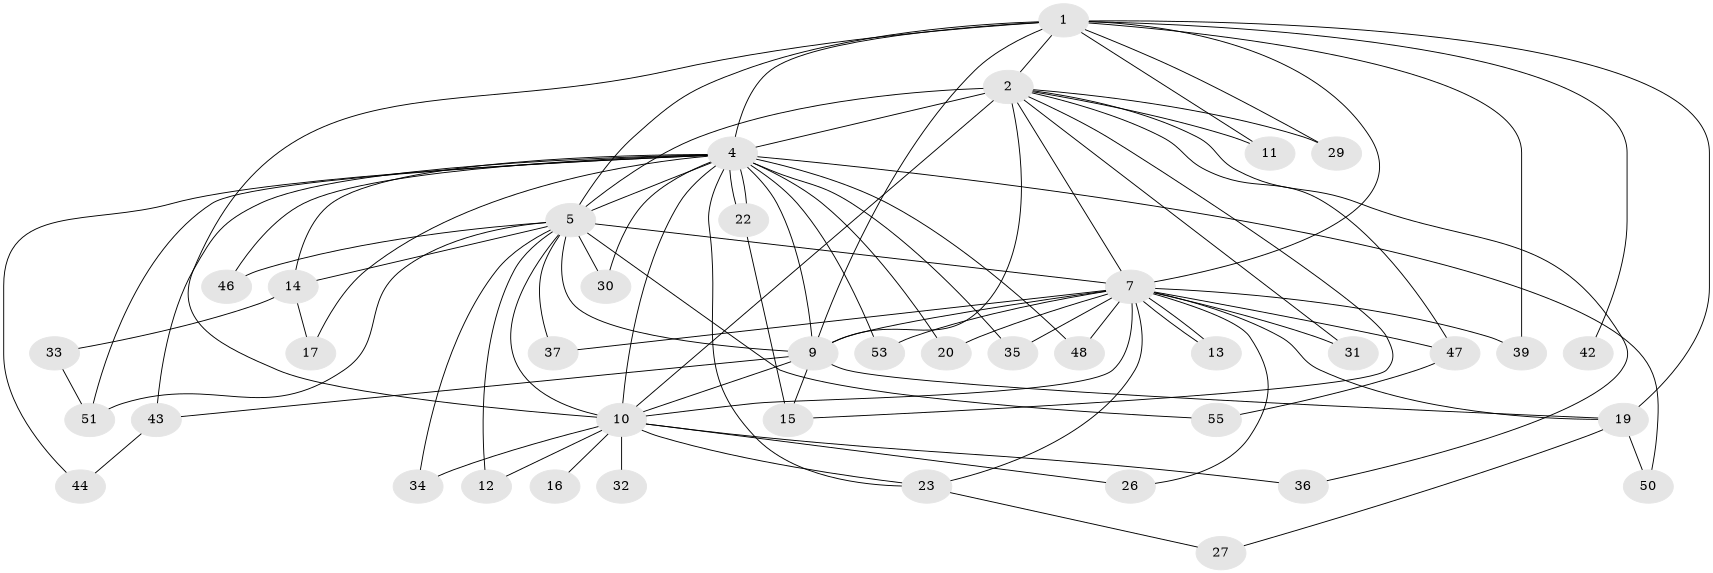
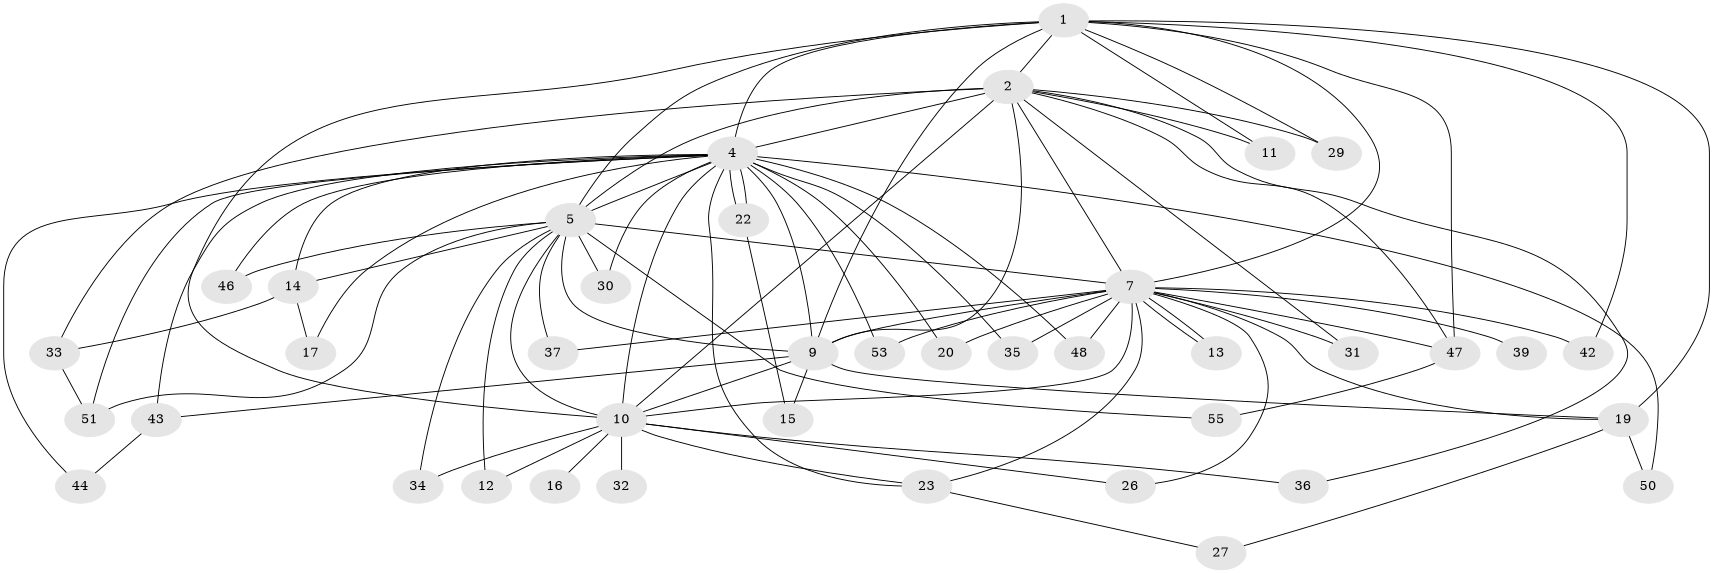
(1411, 74) -> (1376, 85)
none -> (1364, 301)
(1360, 378) -> (486, 129)
